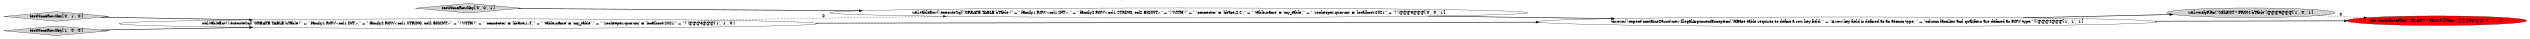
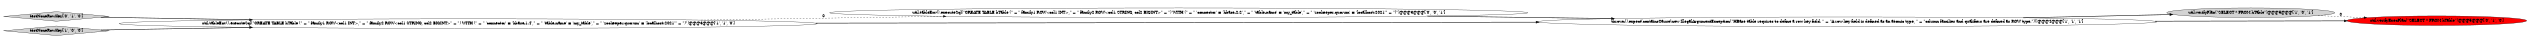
(468, 8) -> none
